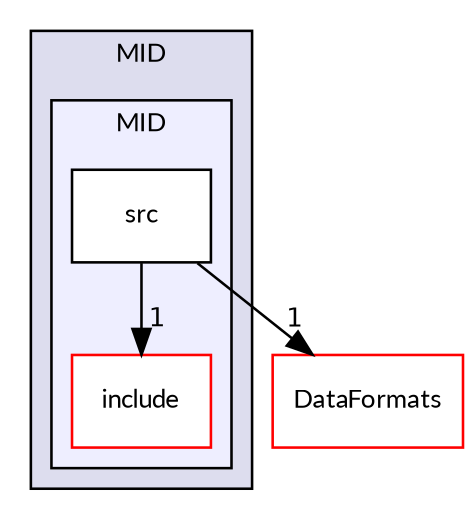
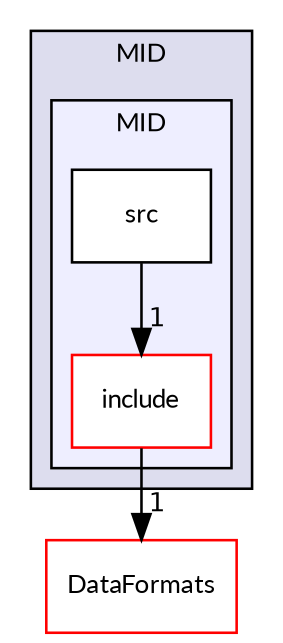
(268, 320) -> (141, 481)
